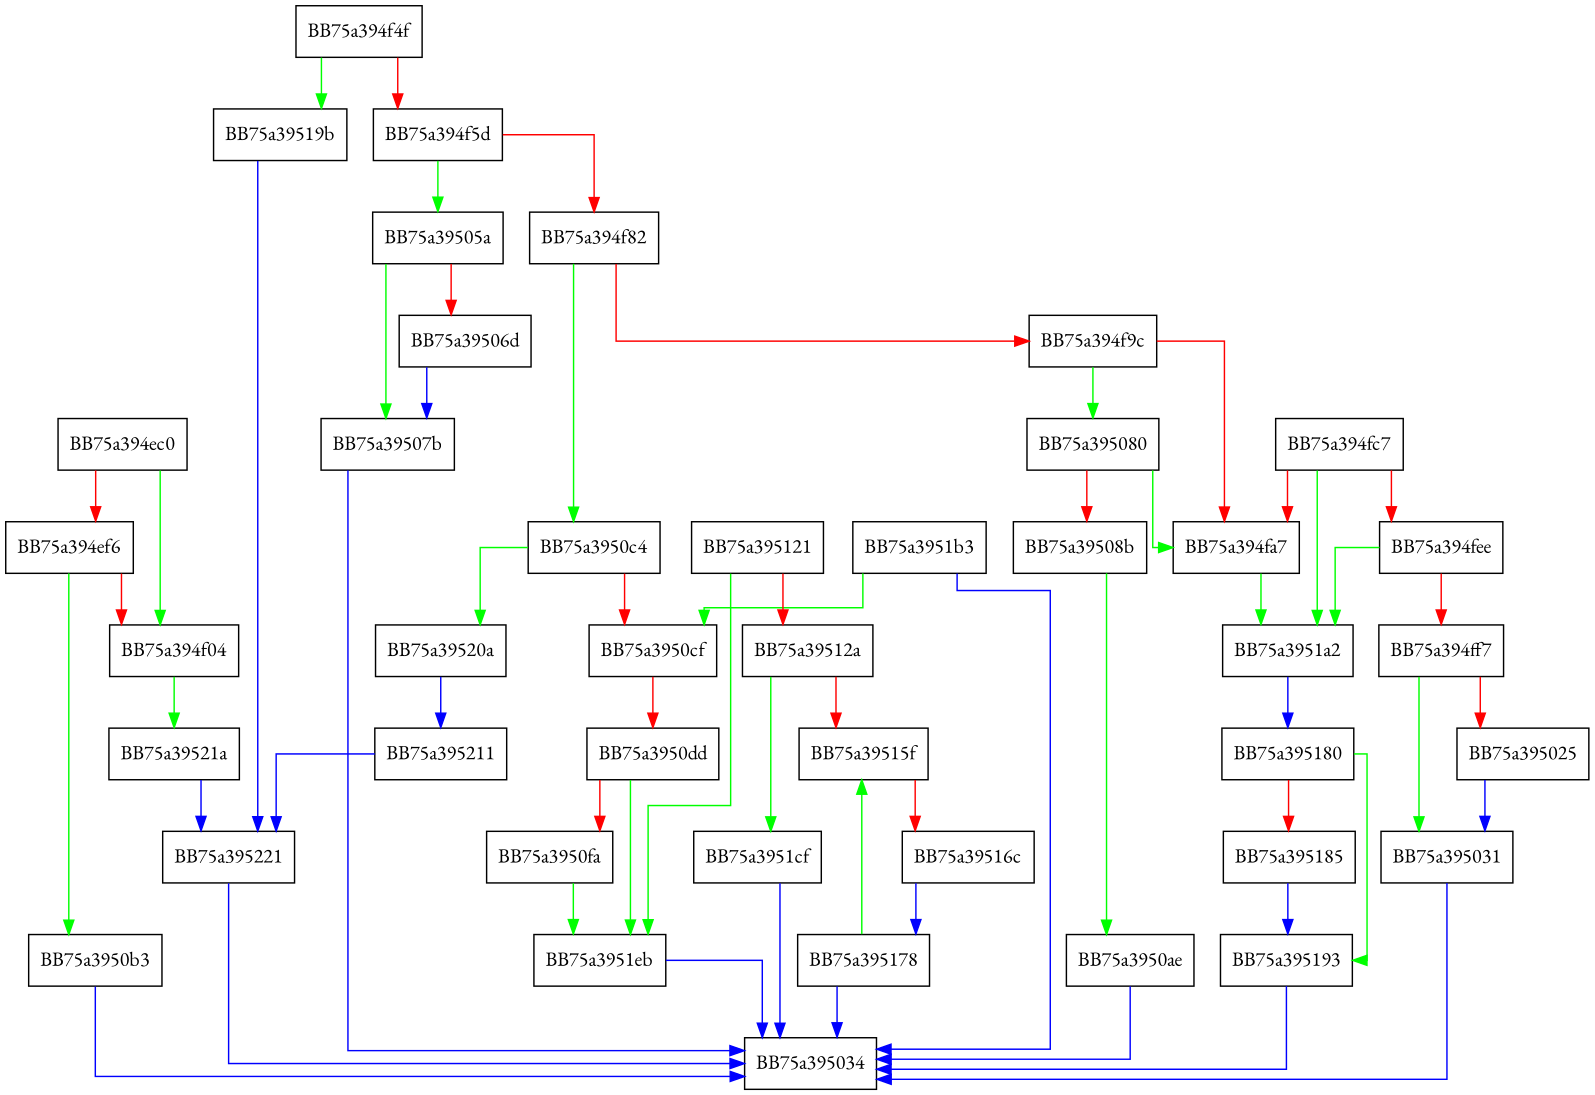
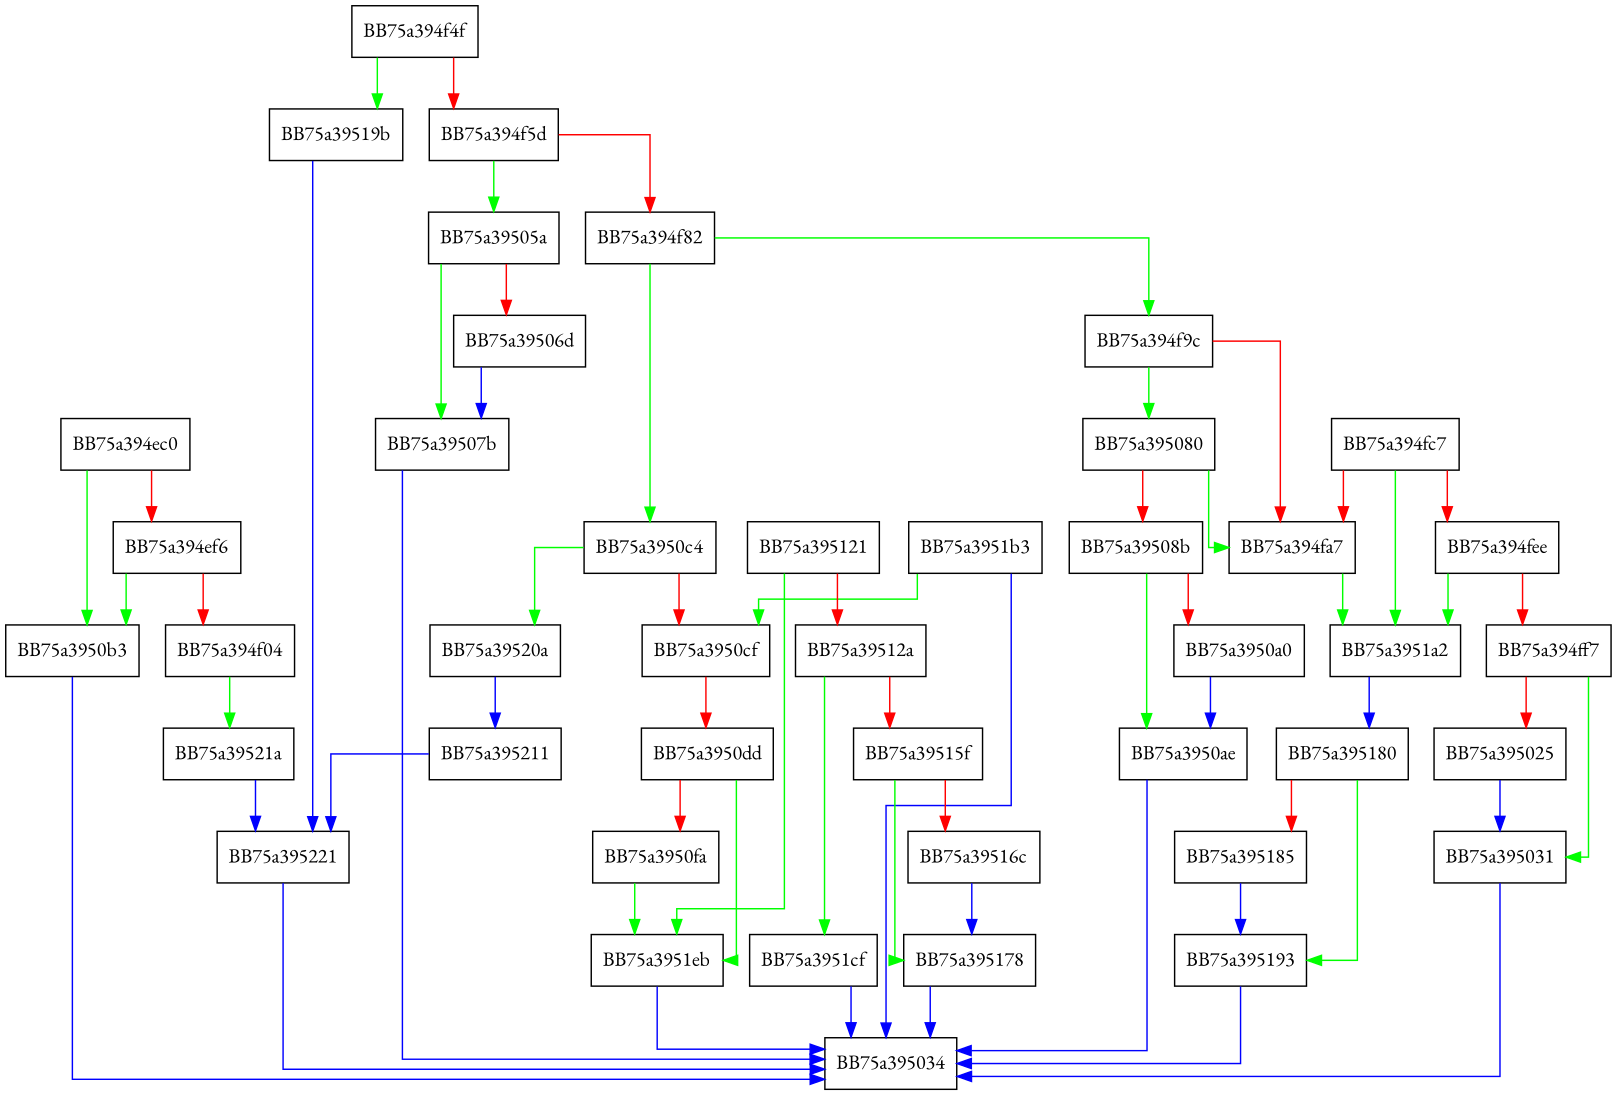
(777, 341) -> (963, 238)
(160, 540) -> (87, 540)
none -> (1239, 651)
(862, 864) -> (895, 871)
